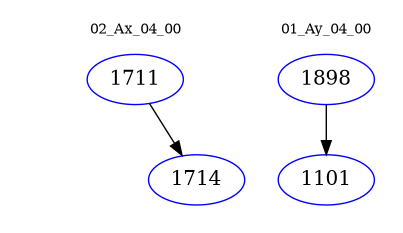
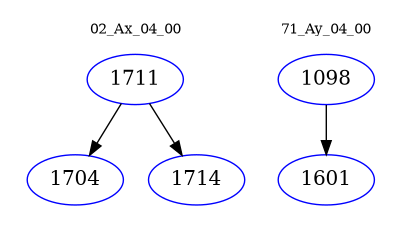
(326, 30) -> (326, 30)
(326, 79) -> (326, 79)
none -> (75, 180)
(326, 180) -> (326, 180)
